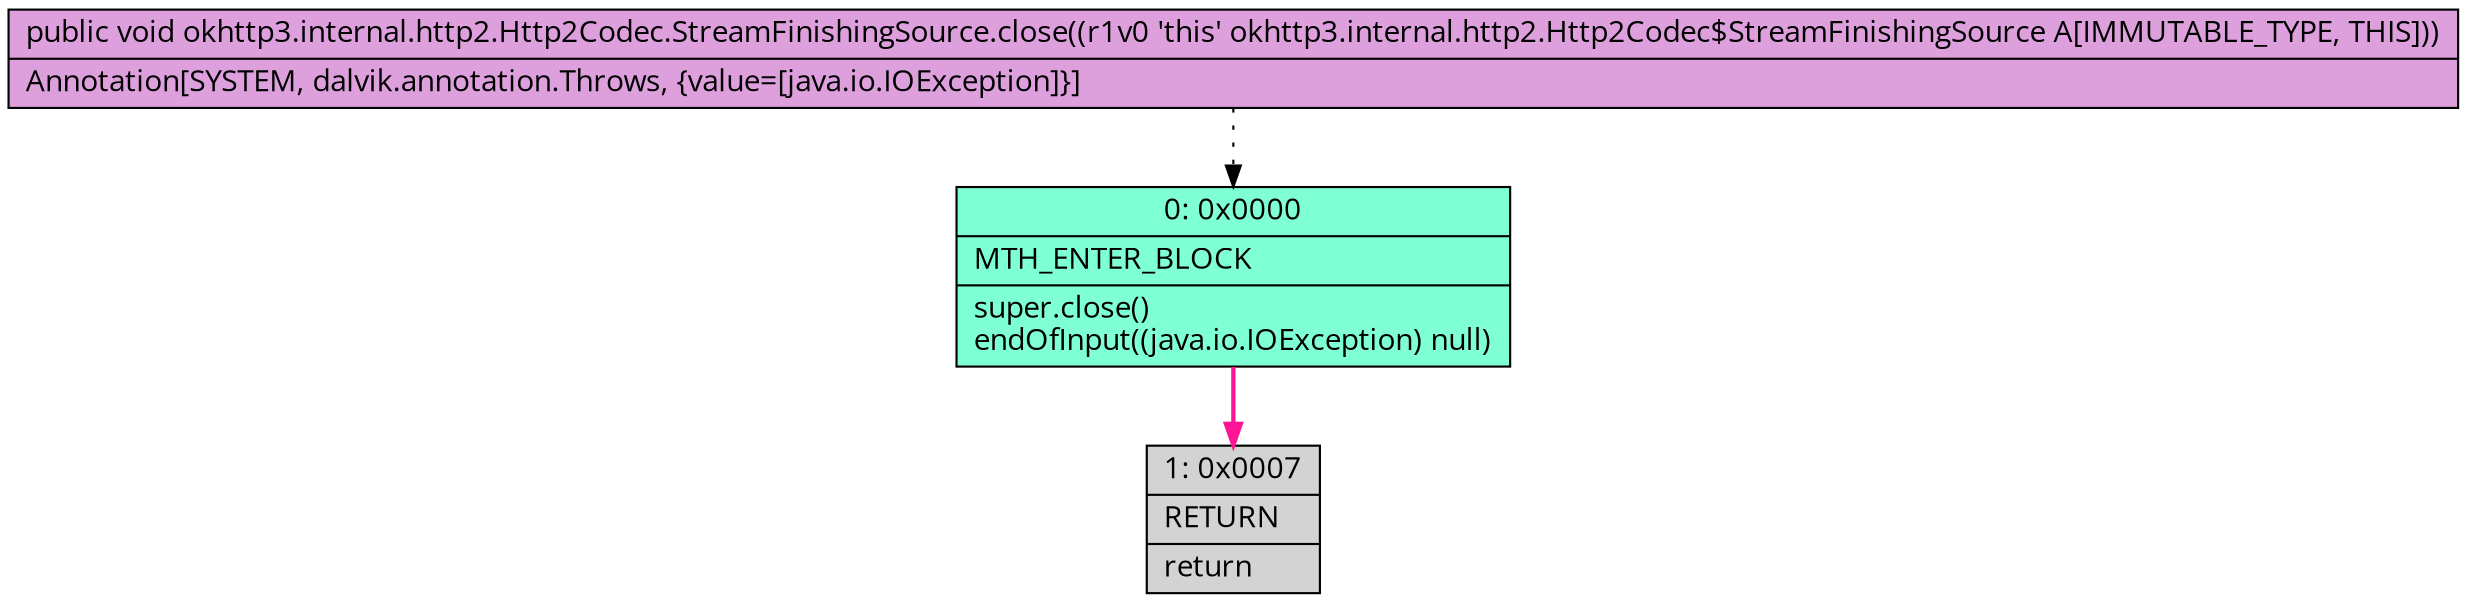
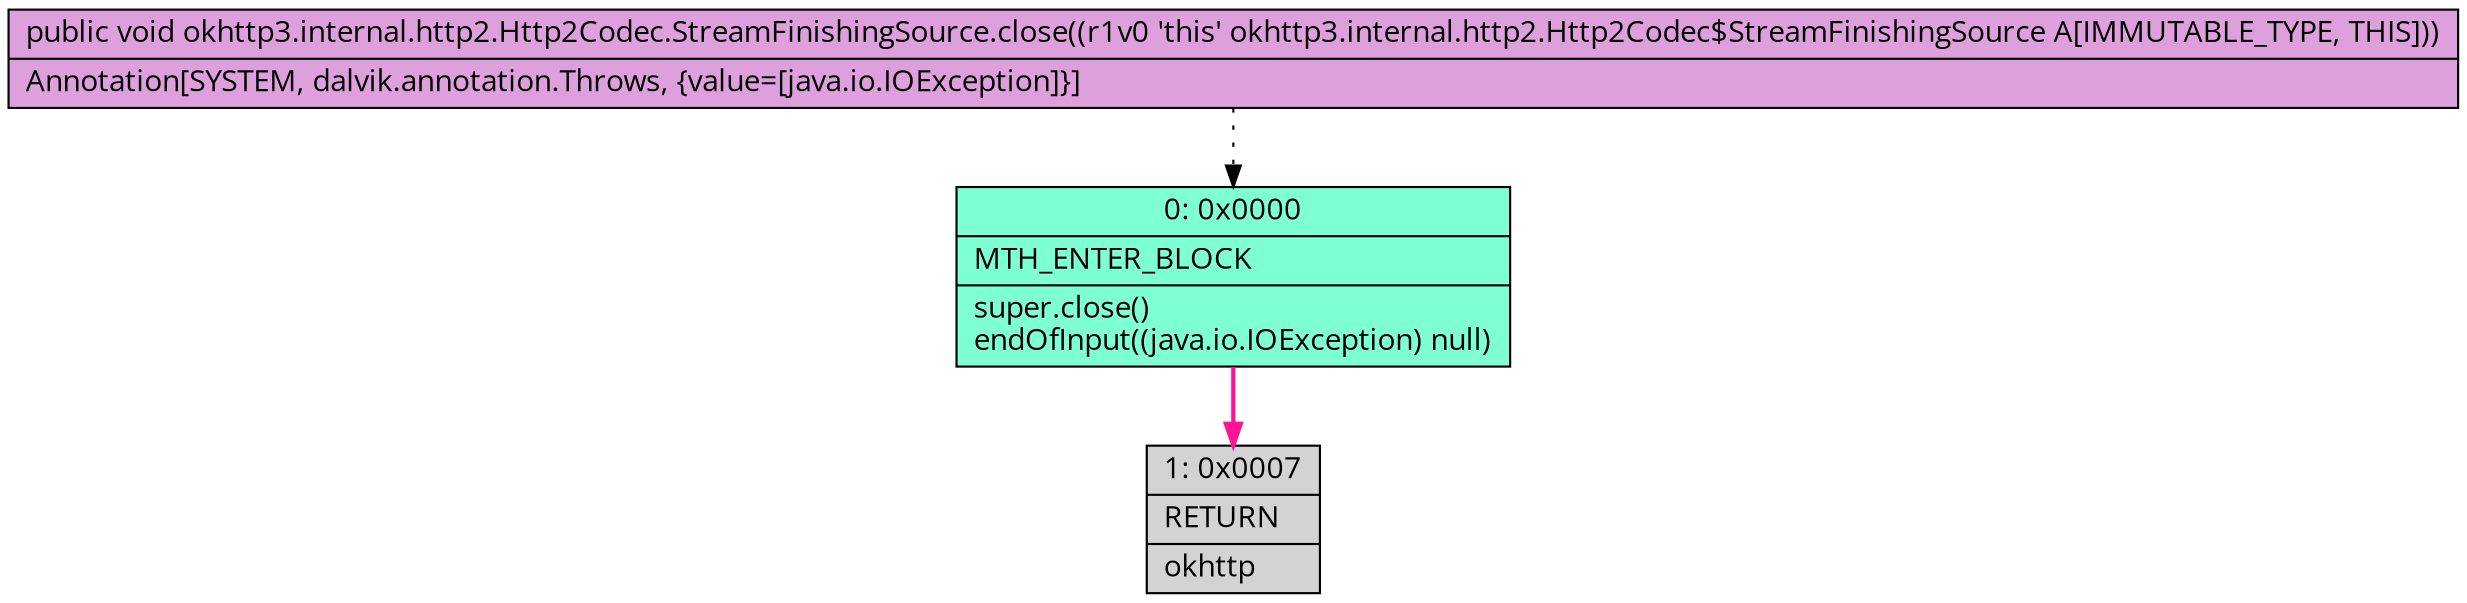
(1209, 568) -> (1210, 568)
